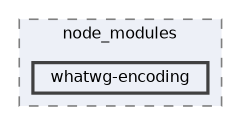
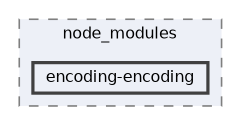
(120, 78) -> (120, 78)
